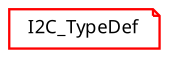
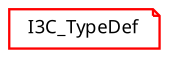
(84, 29) -> (84, 29)
